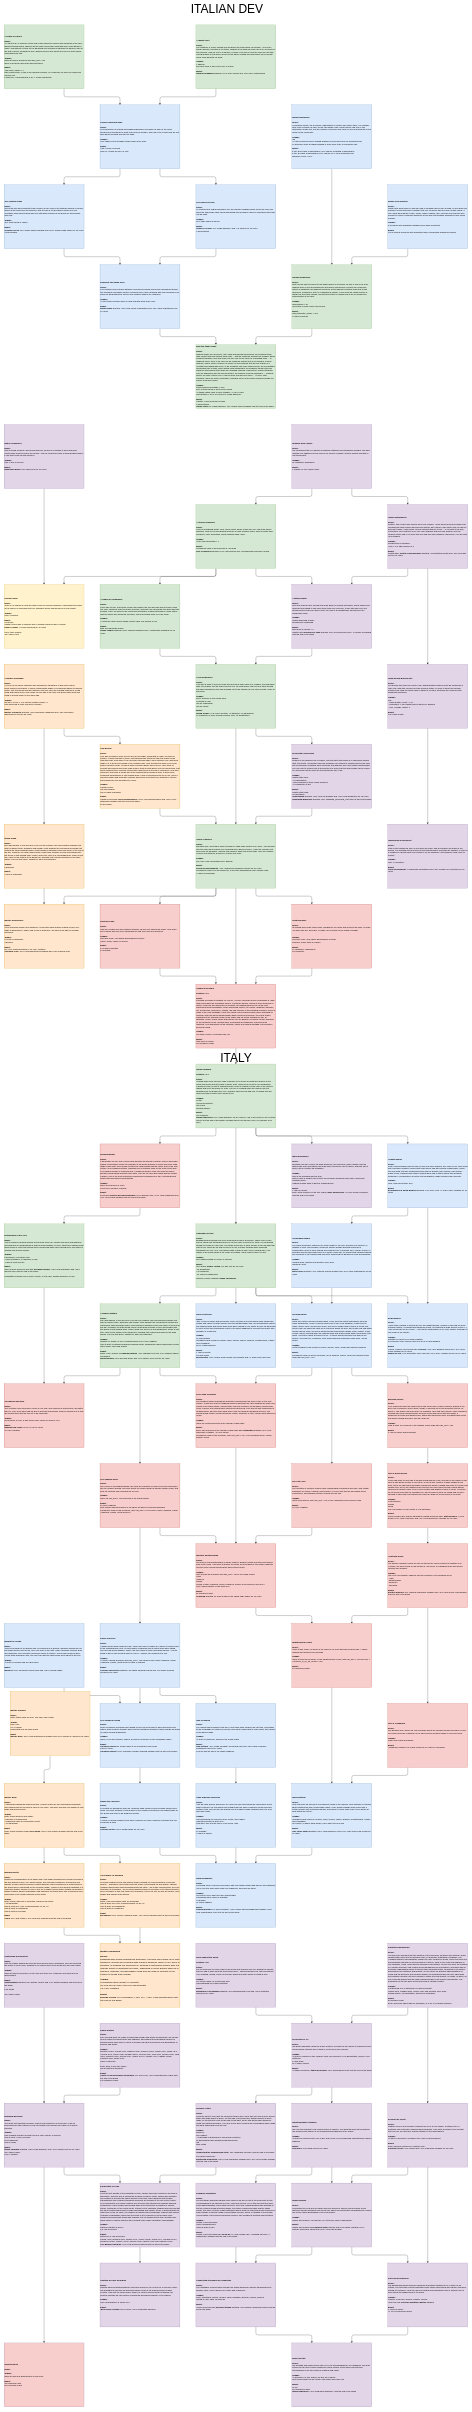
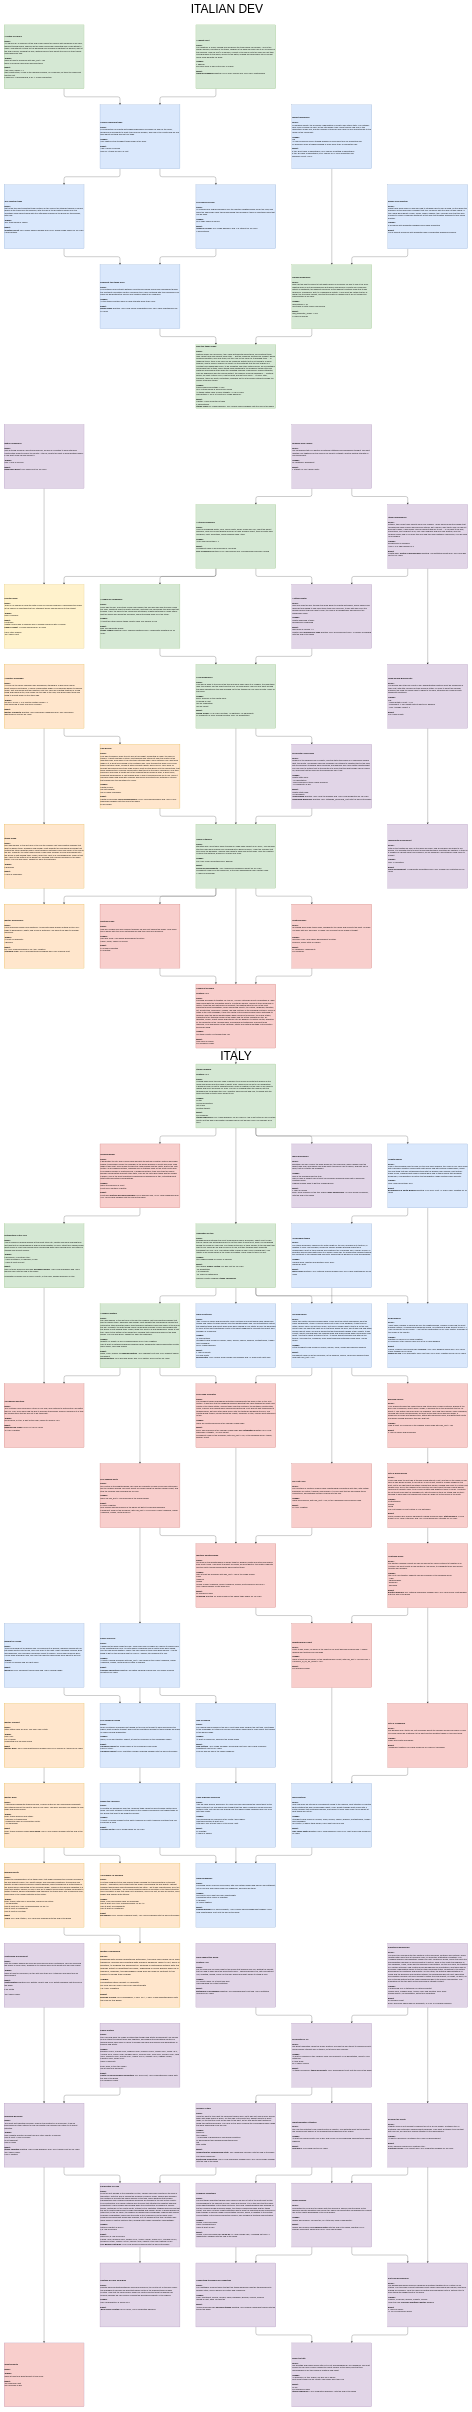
(236, 1058) -> (236, 1056)
(50, 1724) -> (44, 1736)
